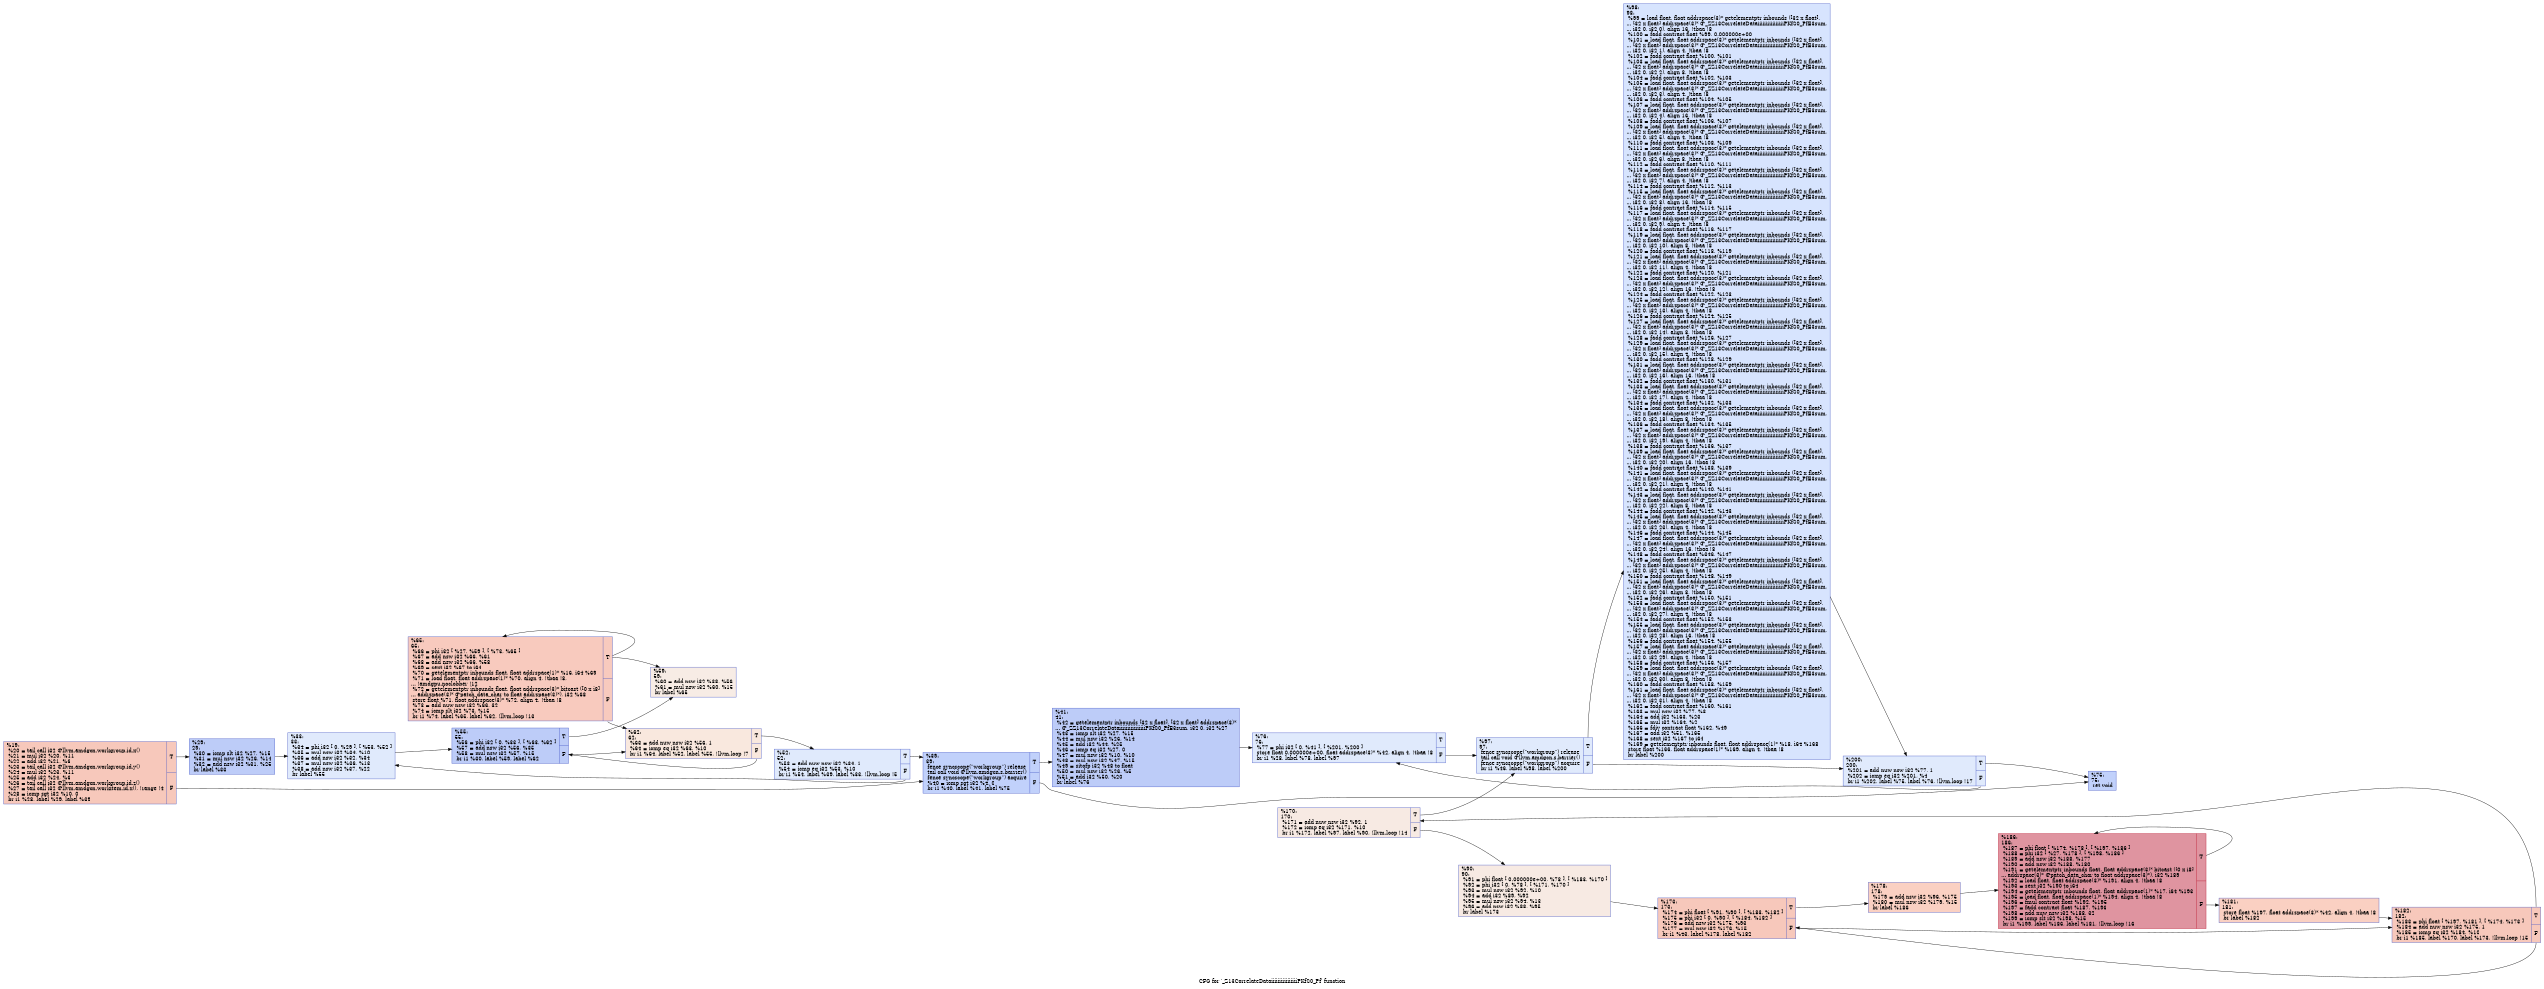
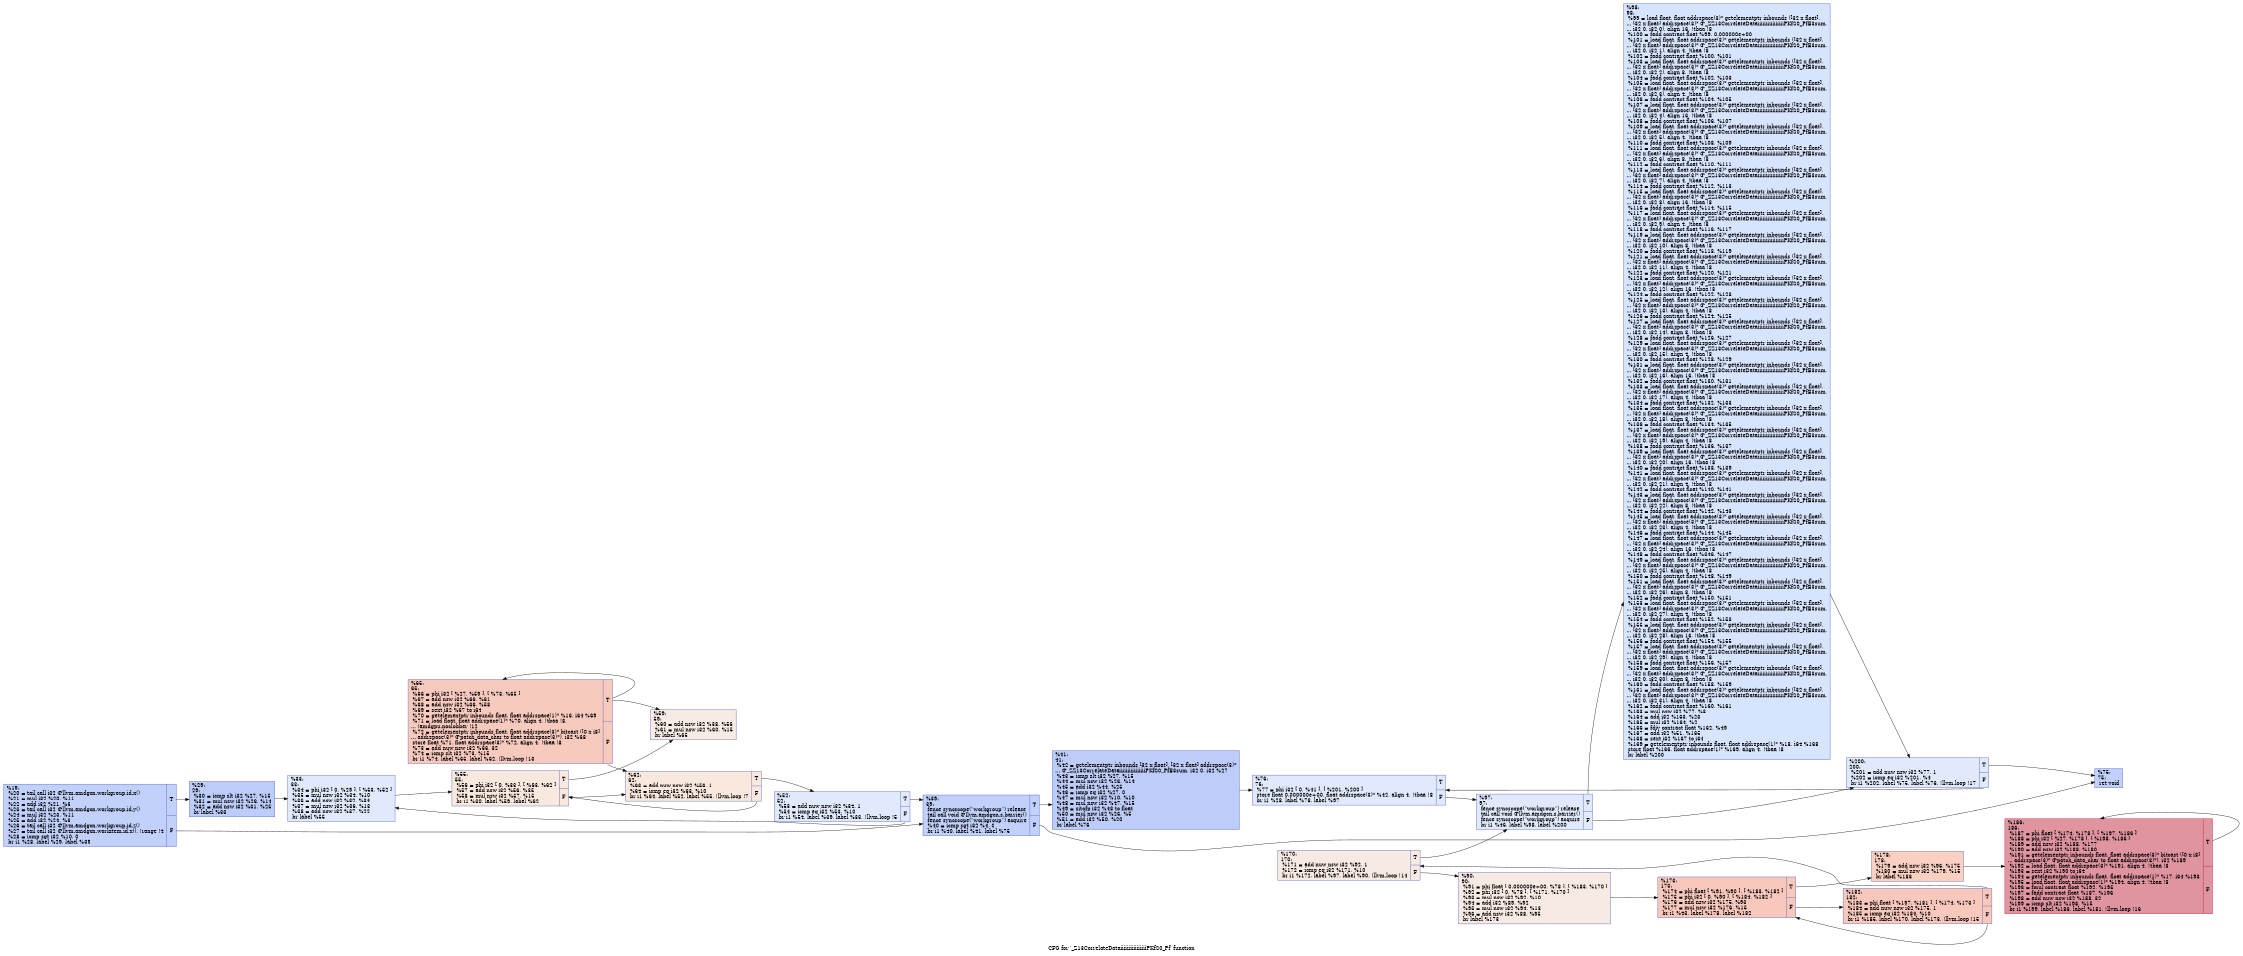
(510, 746) -> (510, 788)
(90, 773) -> (90, 815)
(2299, 910) -> none
